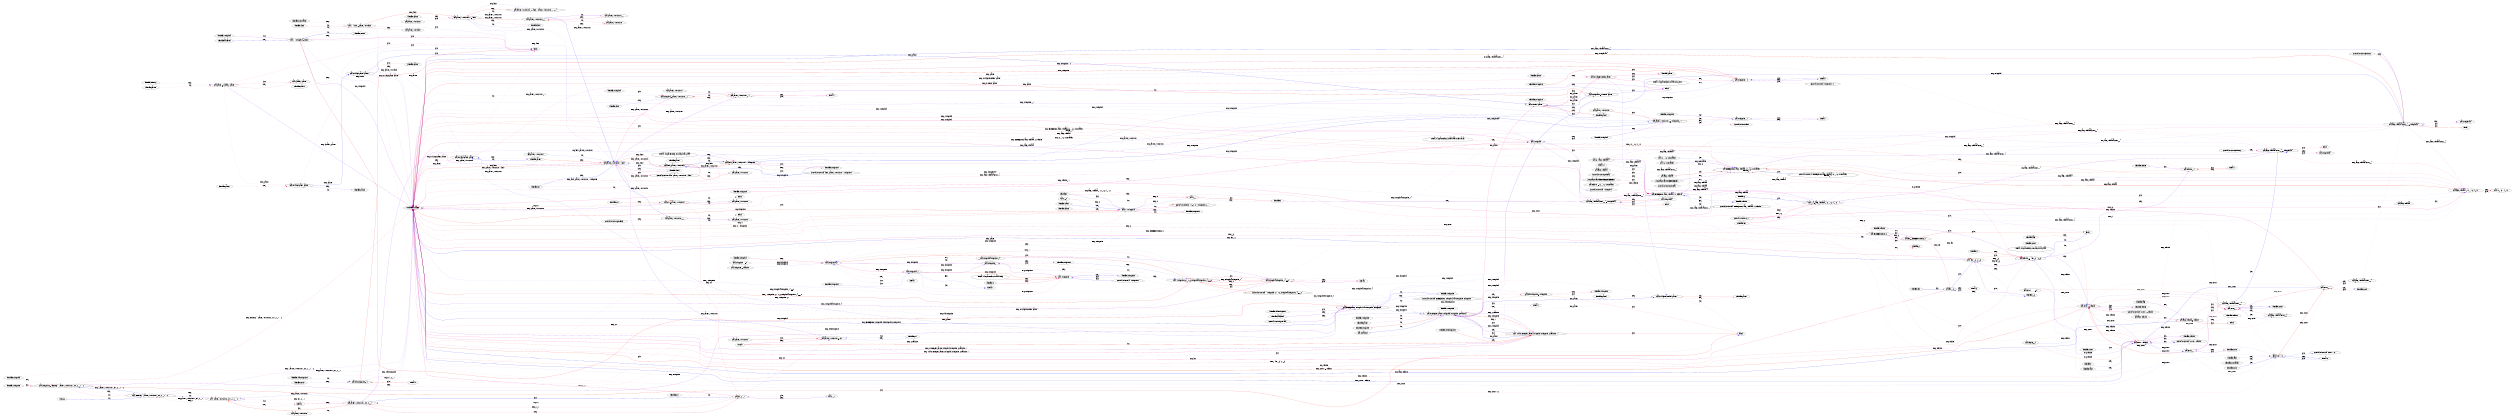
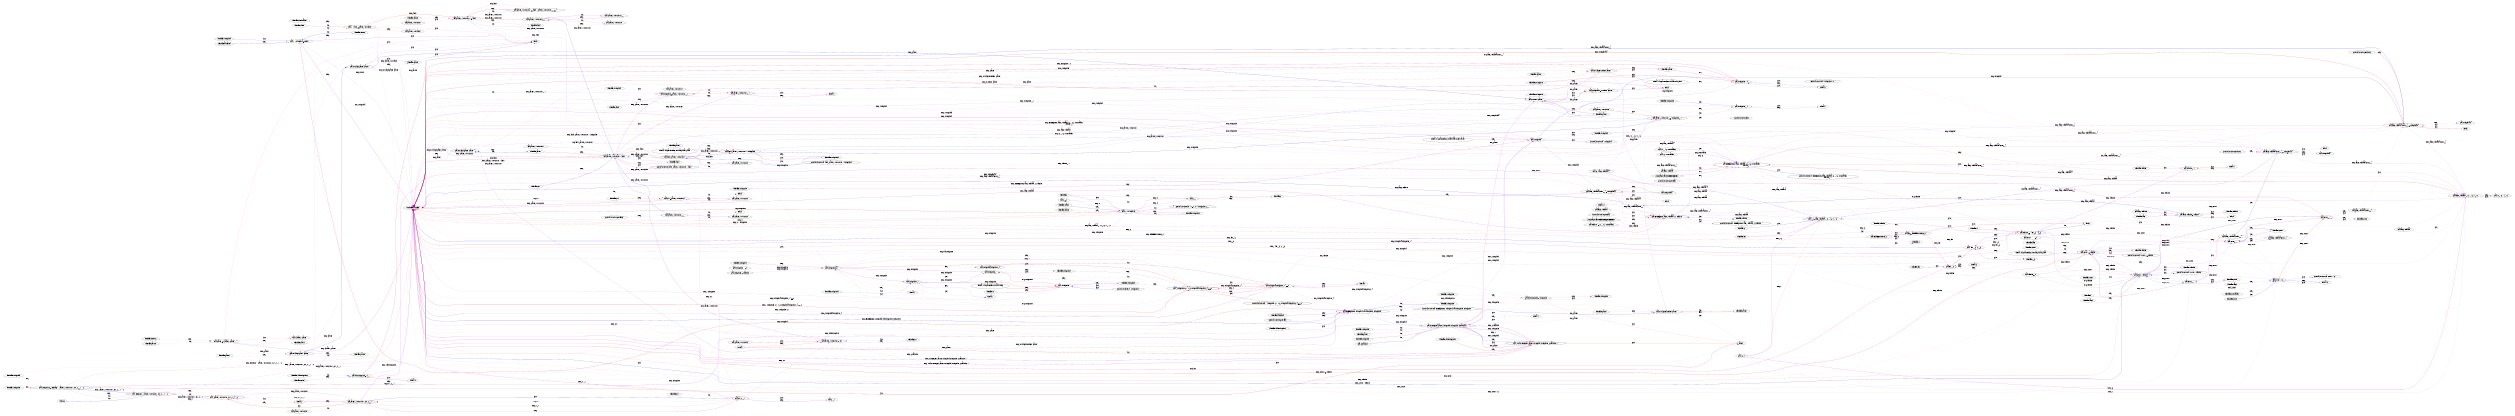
(1571, 108) -> none
(1634, 180) -> (1634, 223)
(1741, 219) -> (1741, 356)
(1130, 227) -> (1139, 230)
